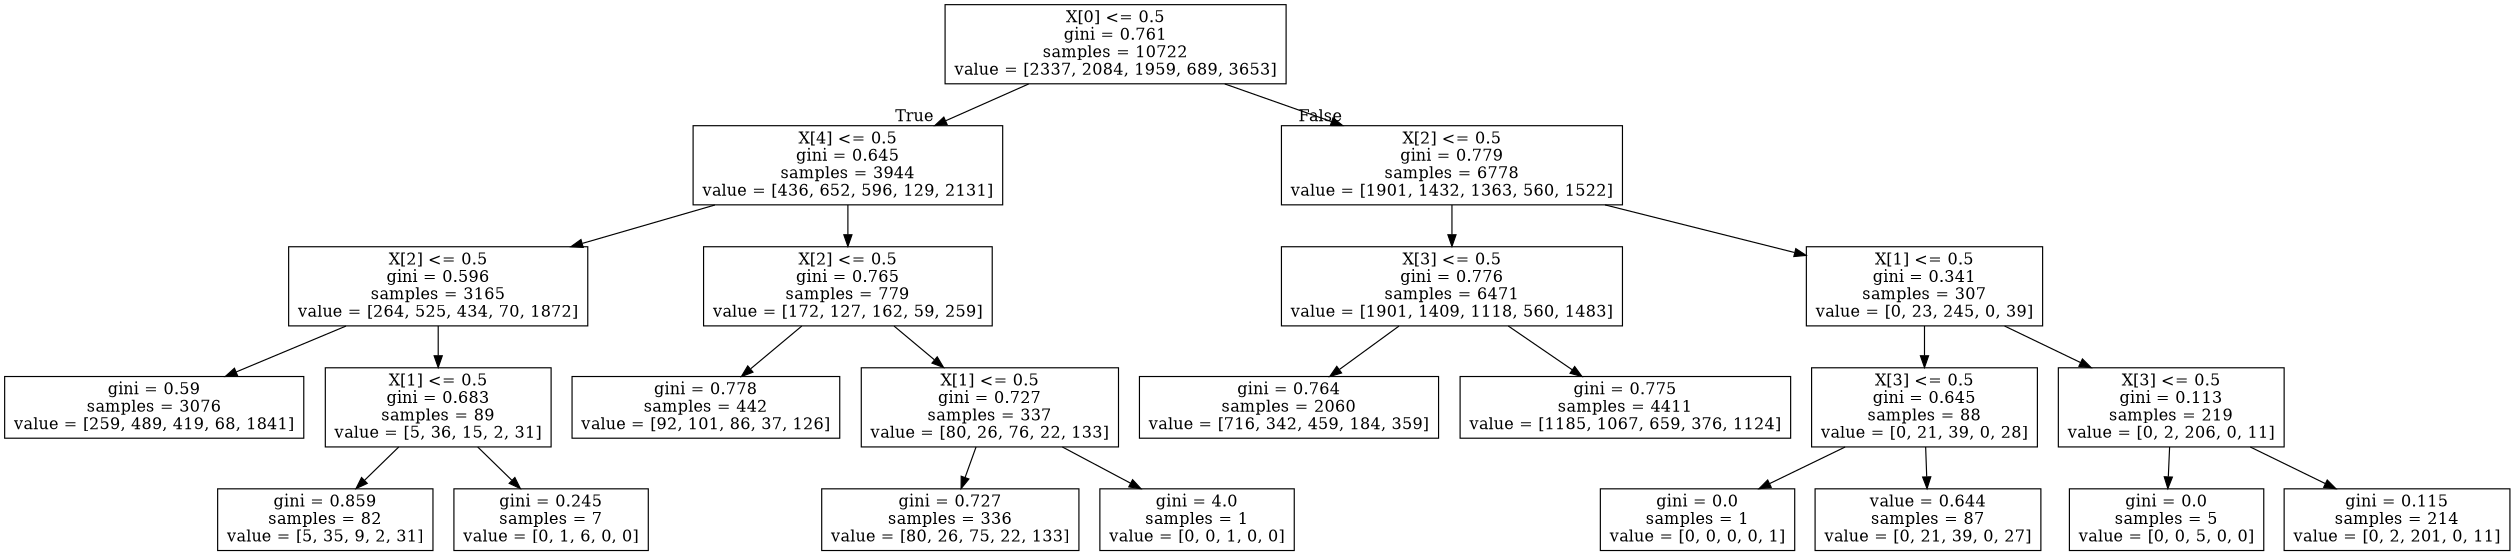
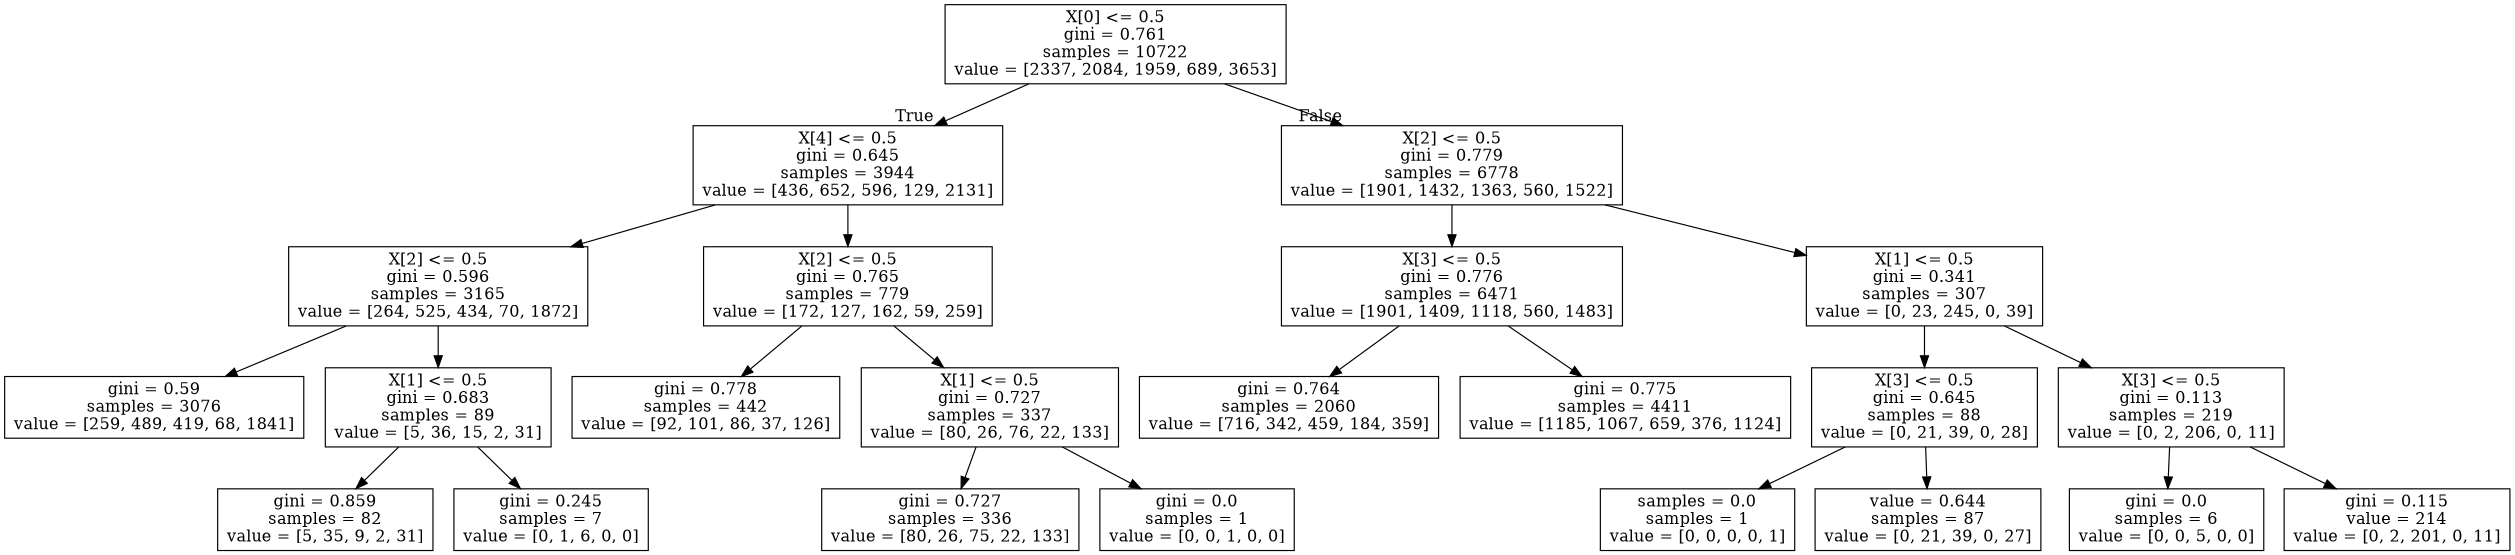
(1197, 520) -> (1197, 520)
(1698, 520) -> (1698, 520)
(2167, 520) -> (2167, 520)
(2397, 520) -> (2397, 520)
